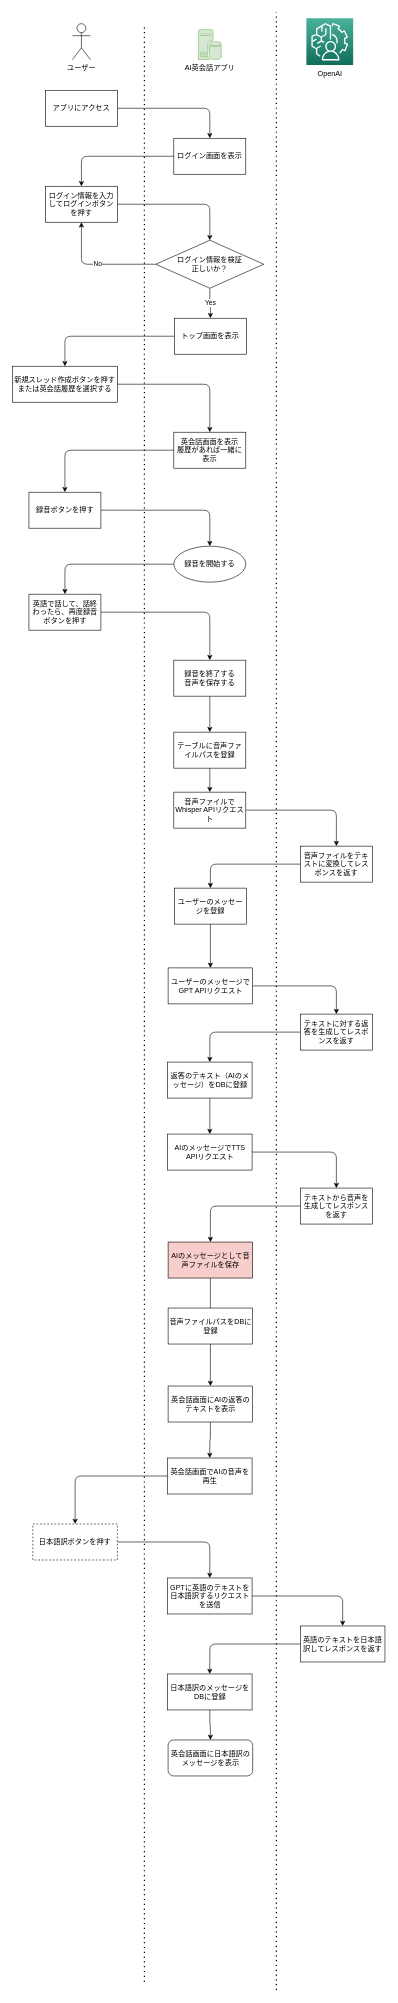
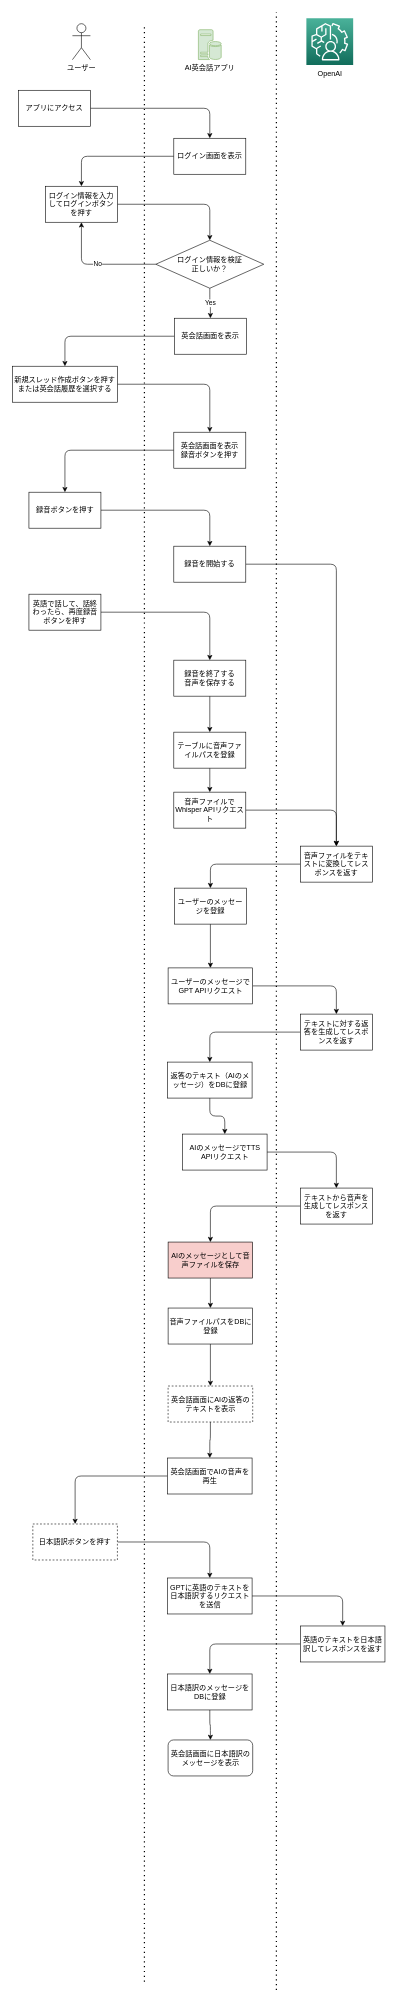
(81, 108) -> (54, 108)
(210, 336) -> (210, 336)
(210, 450) -> (210, 450)
(210, 564) -> (210, 564)
(68, 565) -> (336, 643)
(210, 1152) -> (225, 1152)
(210, 1304) -> (210, 1302)
(210, 1404) -> (210, 1404)
